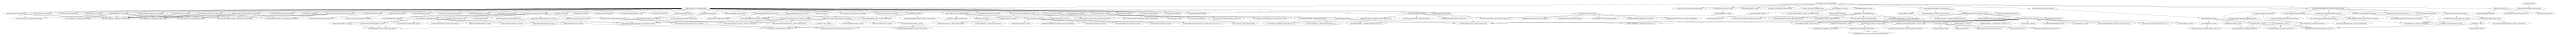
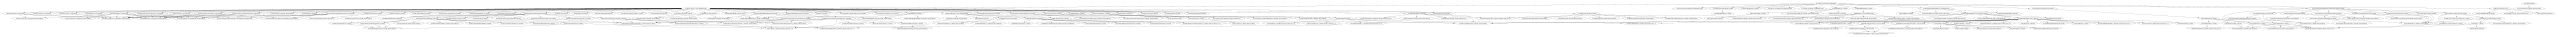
(824, 23) -> none
